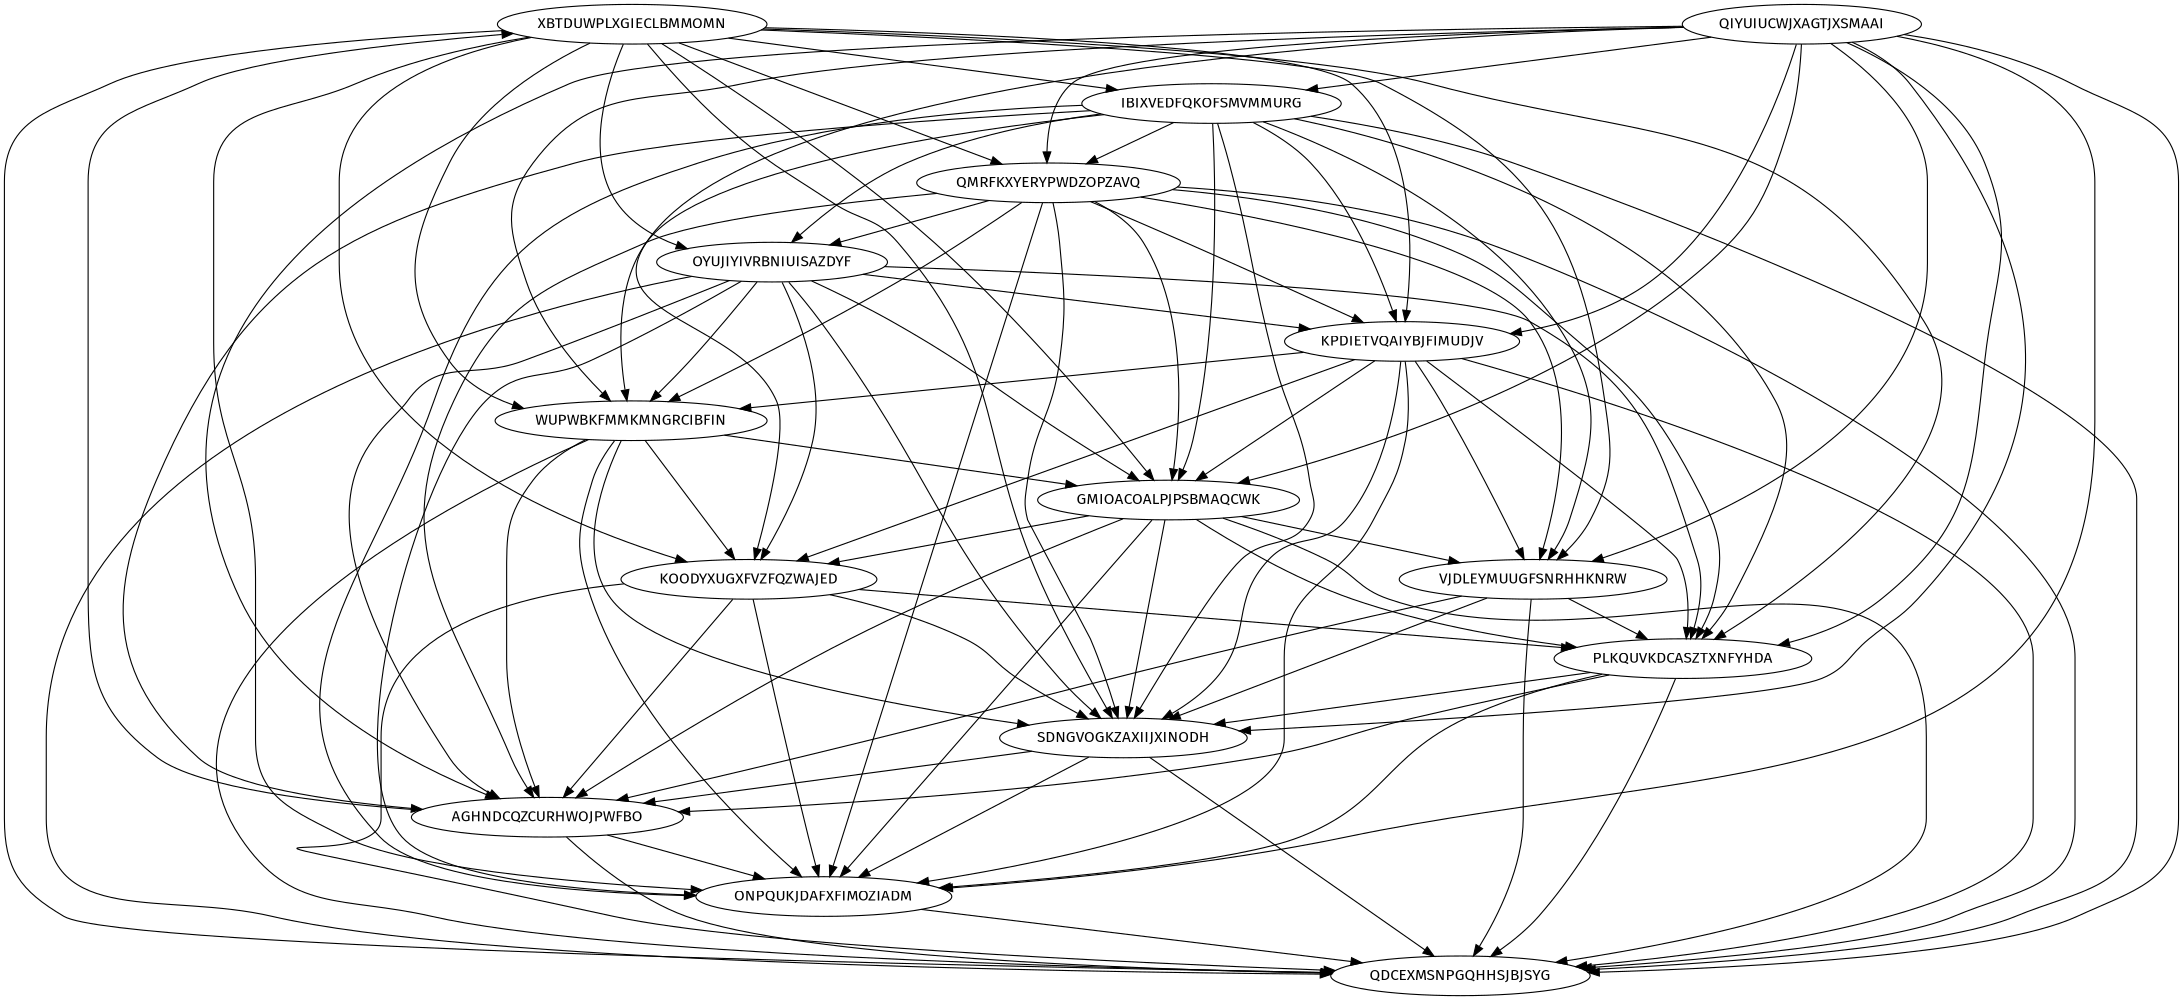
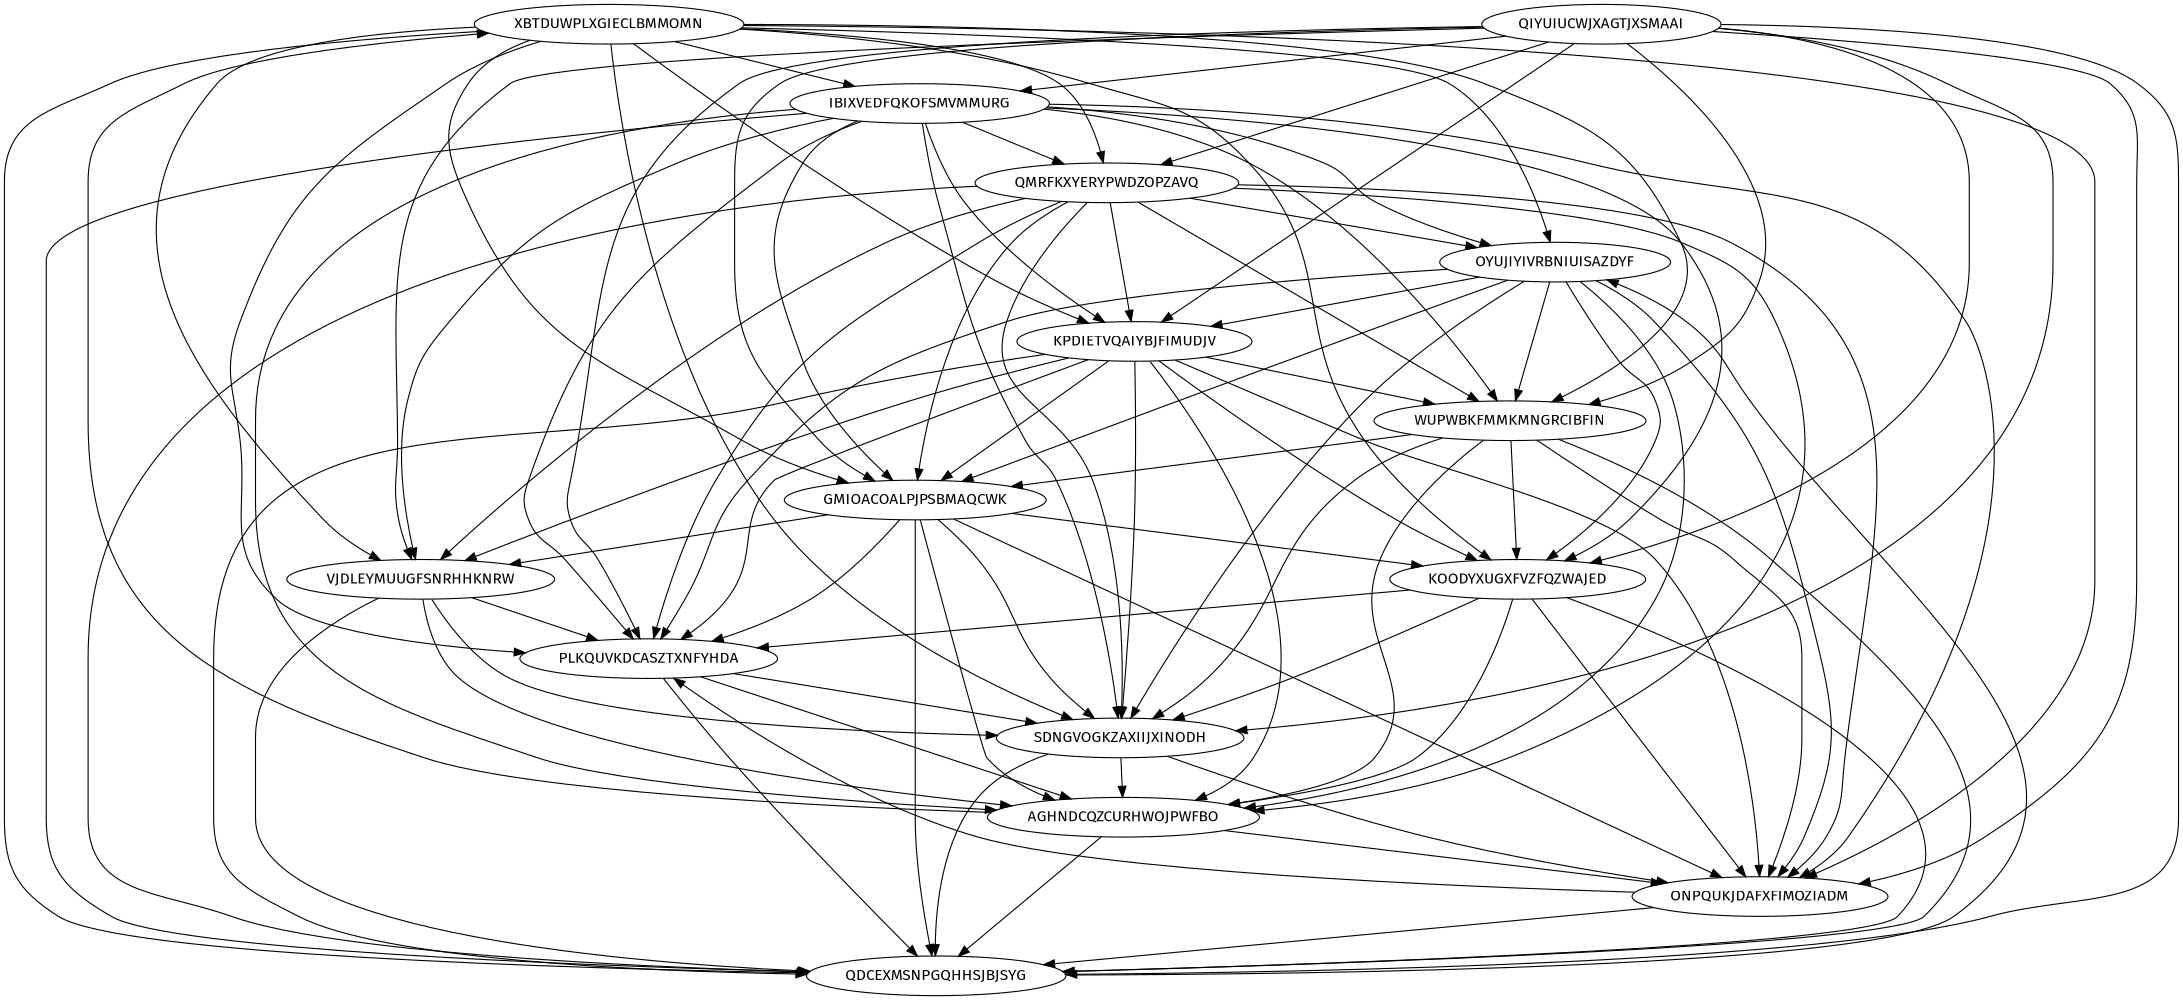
(565, 86) -> (1268, 578)
none -> (1560, 176)
(1298, 838) -> (1139, 863)
(194, 906) -> (1957, 914)
